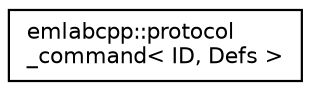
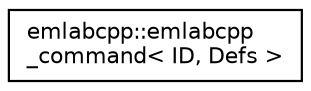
(155, 45) -> (155, 45)
